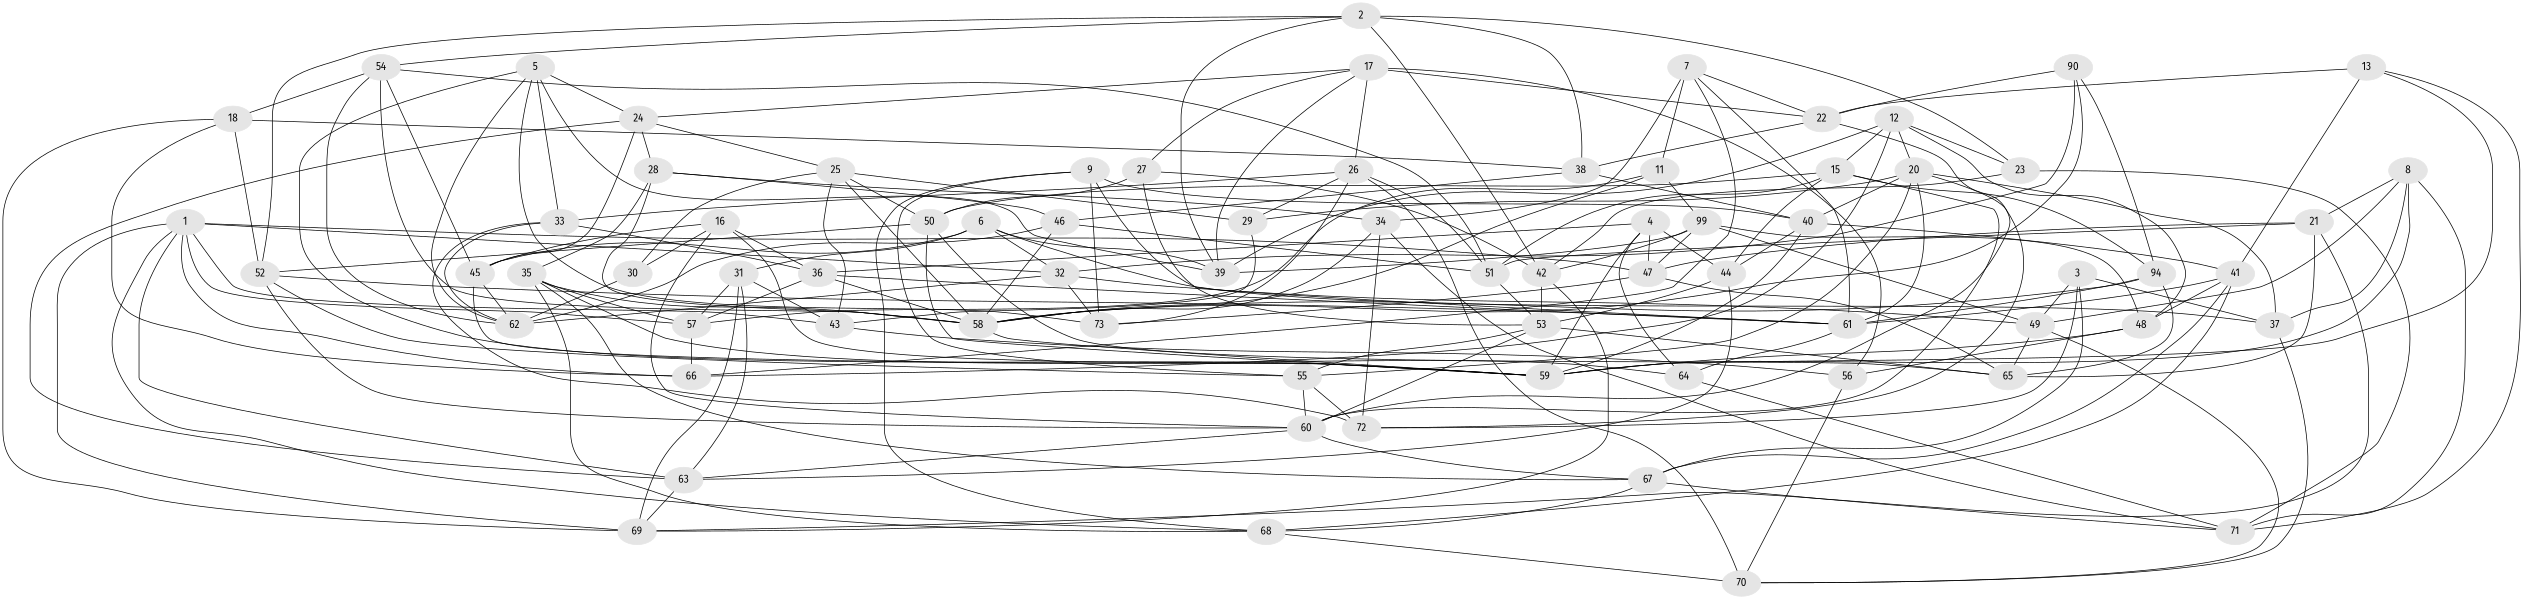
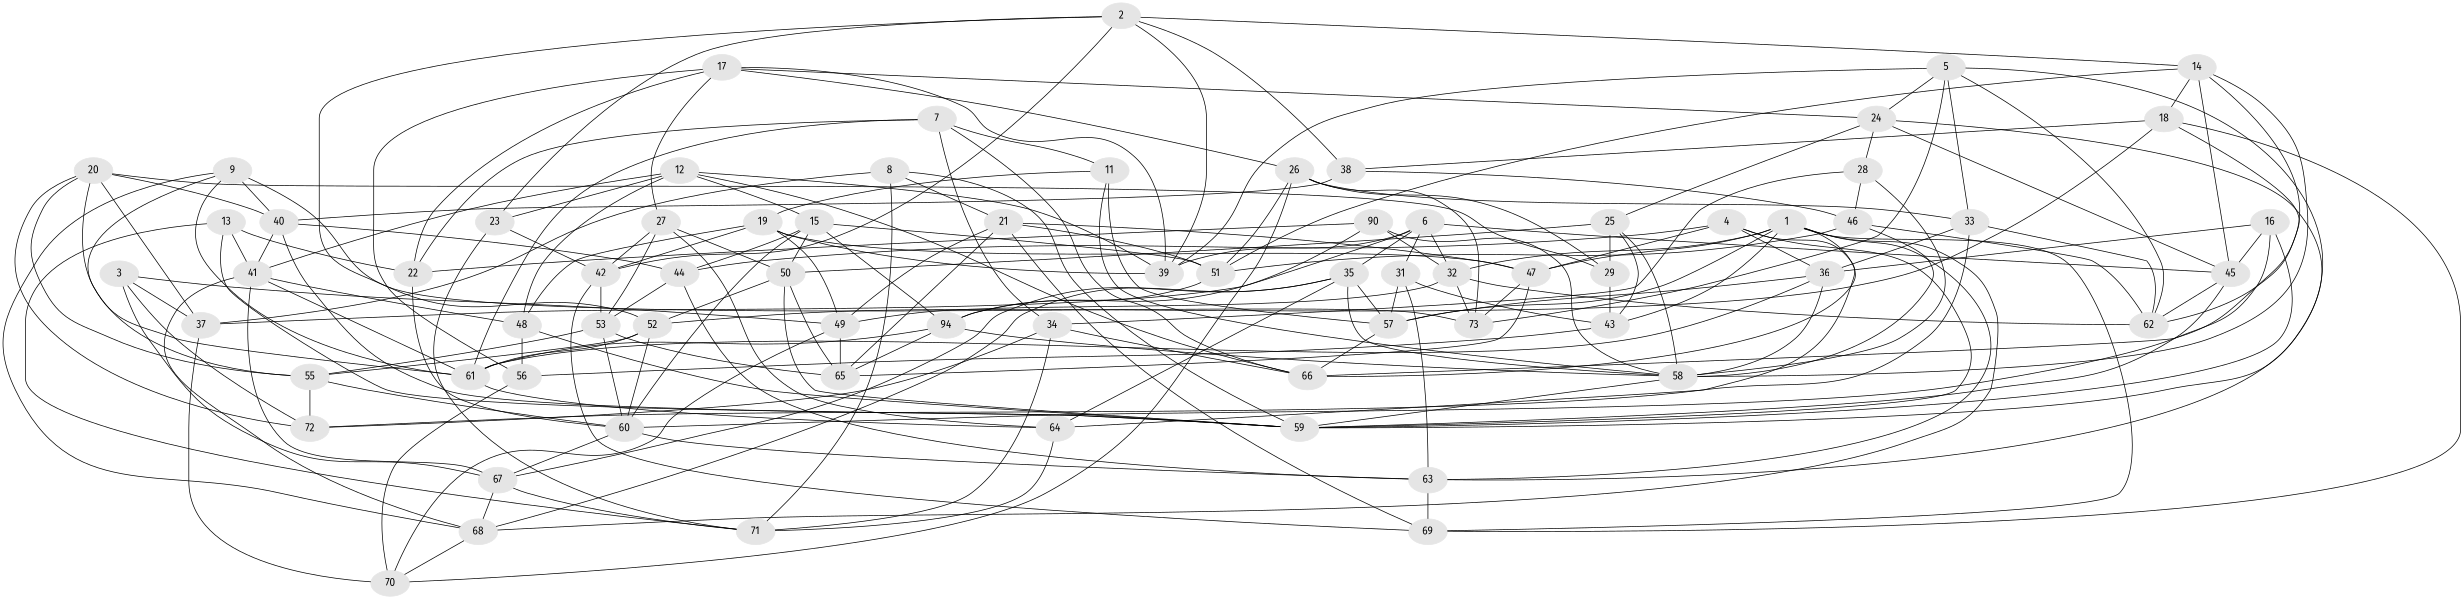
(381, 67) -> (2197, 67)
(1701, 144) -> none
(1906, 148) -> (443, 216)
(1702, 222) -> (763, 222)
(619, 226) -> (1395, 243)
(633, 274) -> none
(1290, 289) -> (1130, 343)
(2244, 290) -> (906, 273)
(1516, 299) -> (1081, 300)
none -> (784, 383)
(709, 405) -> none
